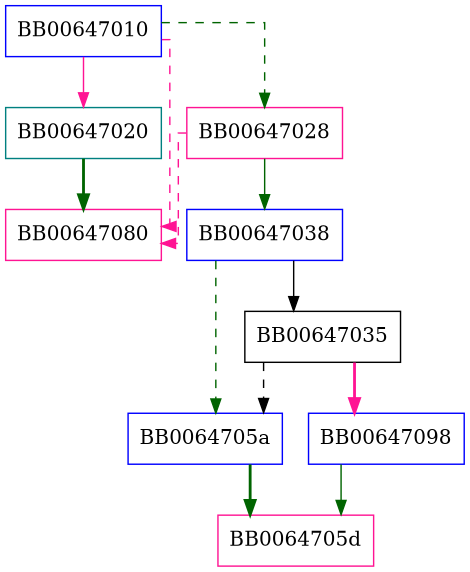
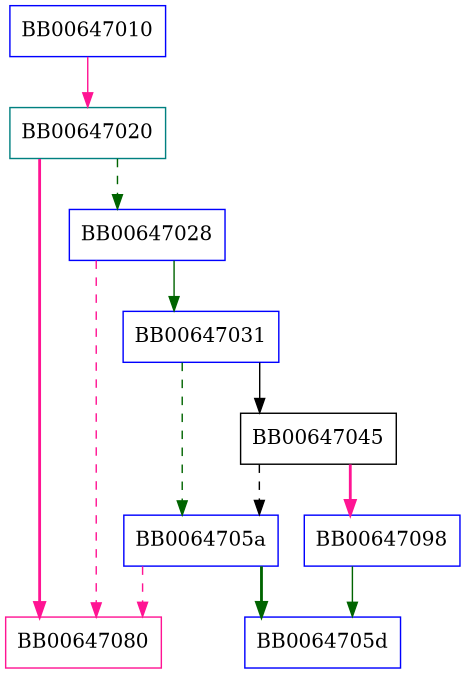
(248, 23) -> (117, 177)
(170, 129) -> (143, 584)
(265, 133) -> (147, 235)
(84, 177) -> (40, 381)
(265, 235) -> (201, 337)
(323, 337) -> (318, 439)
(296, 541) -> (323, 643)
